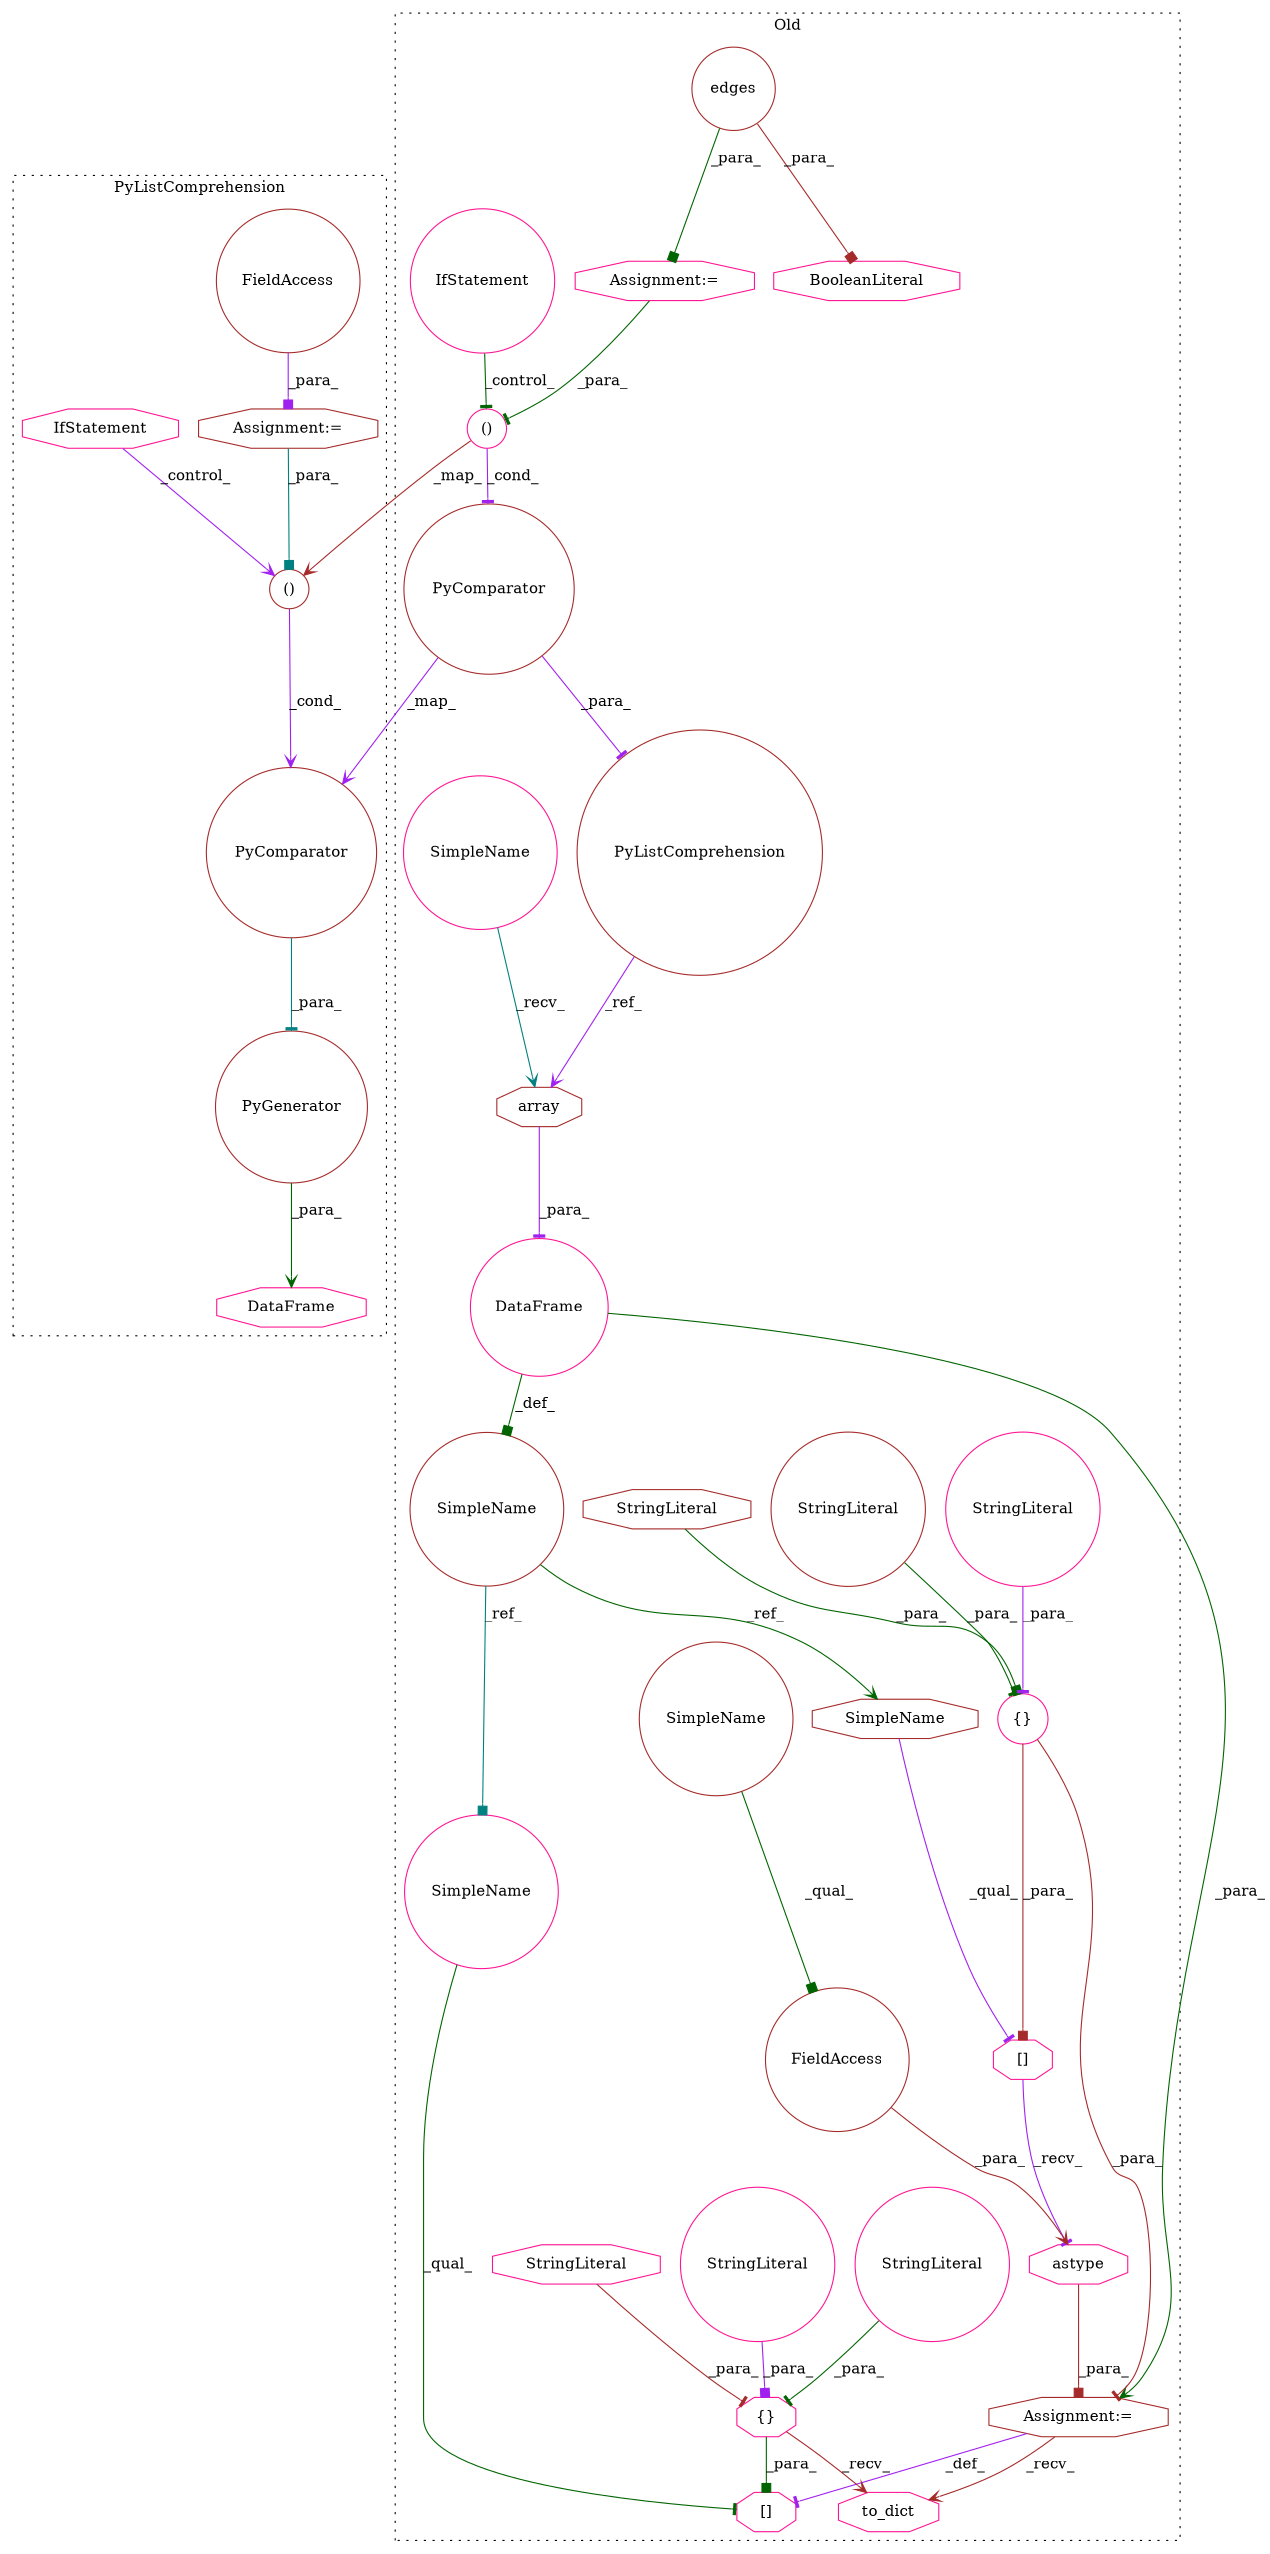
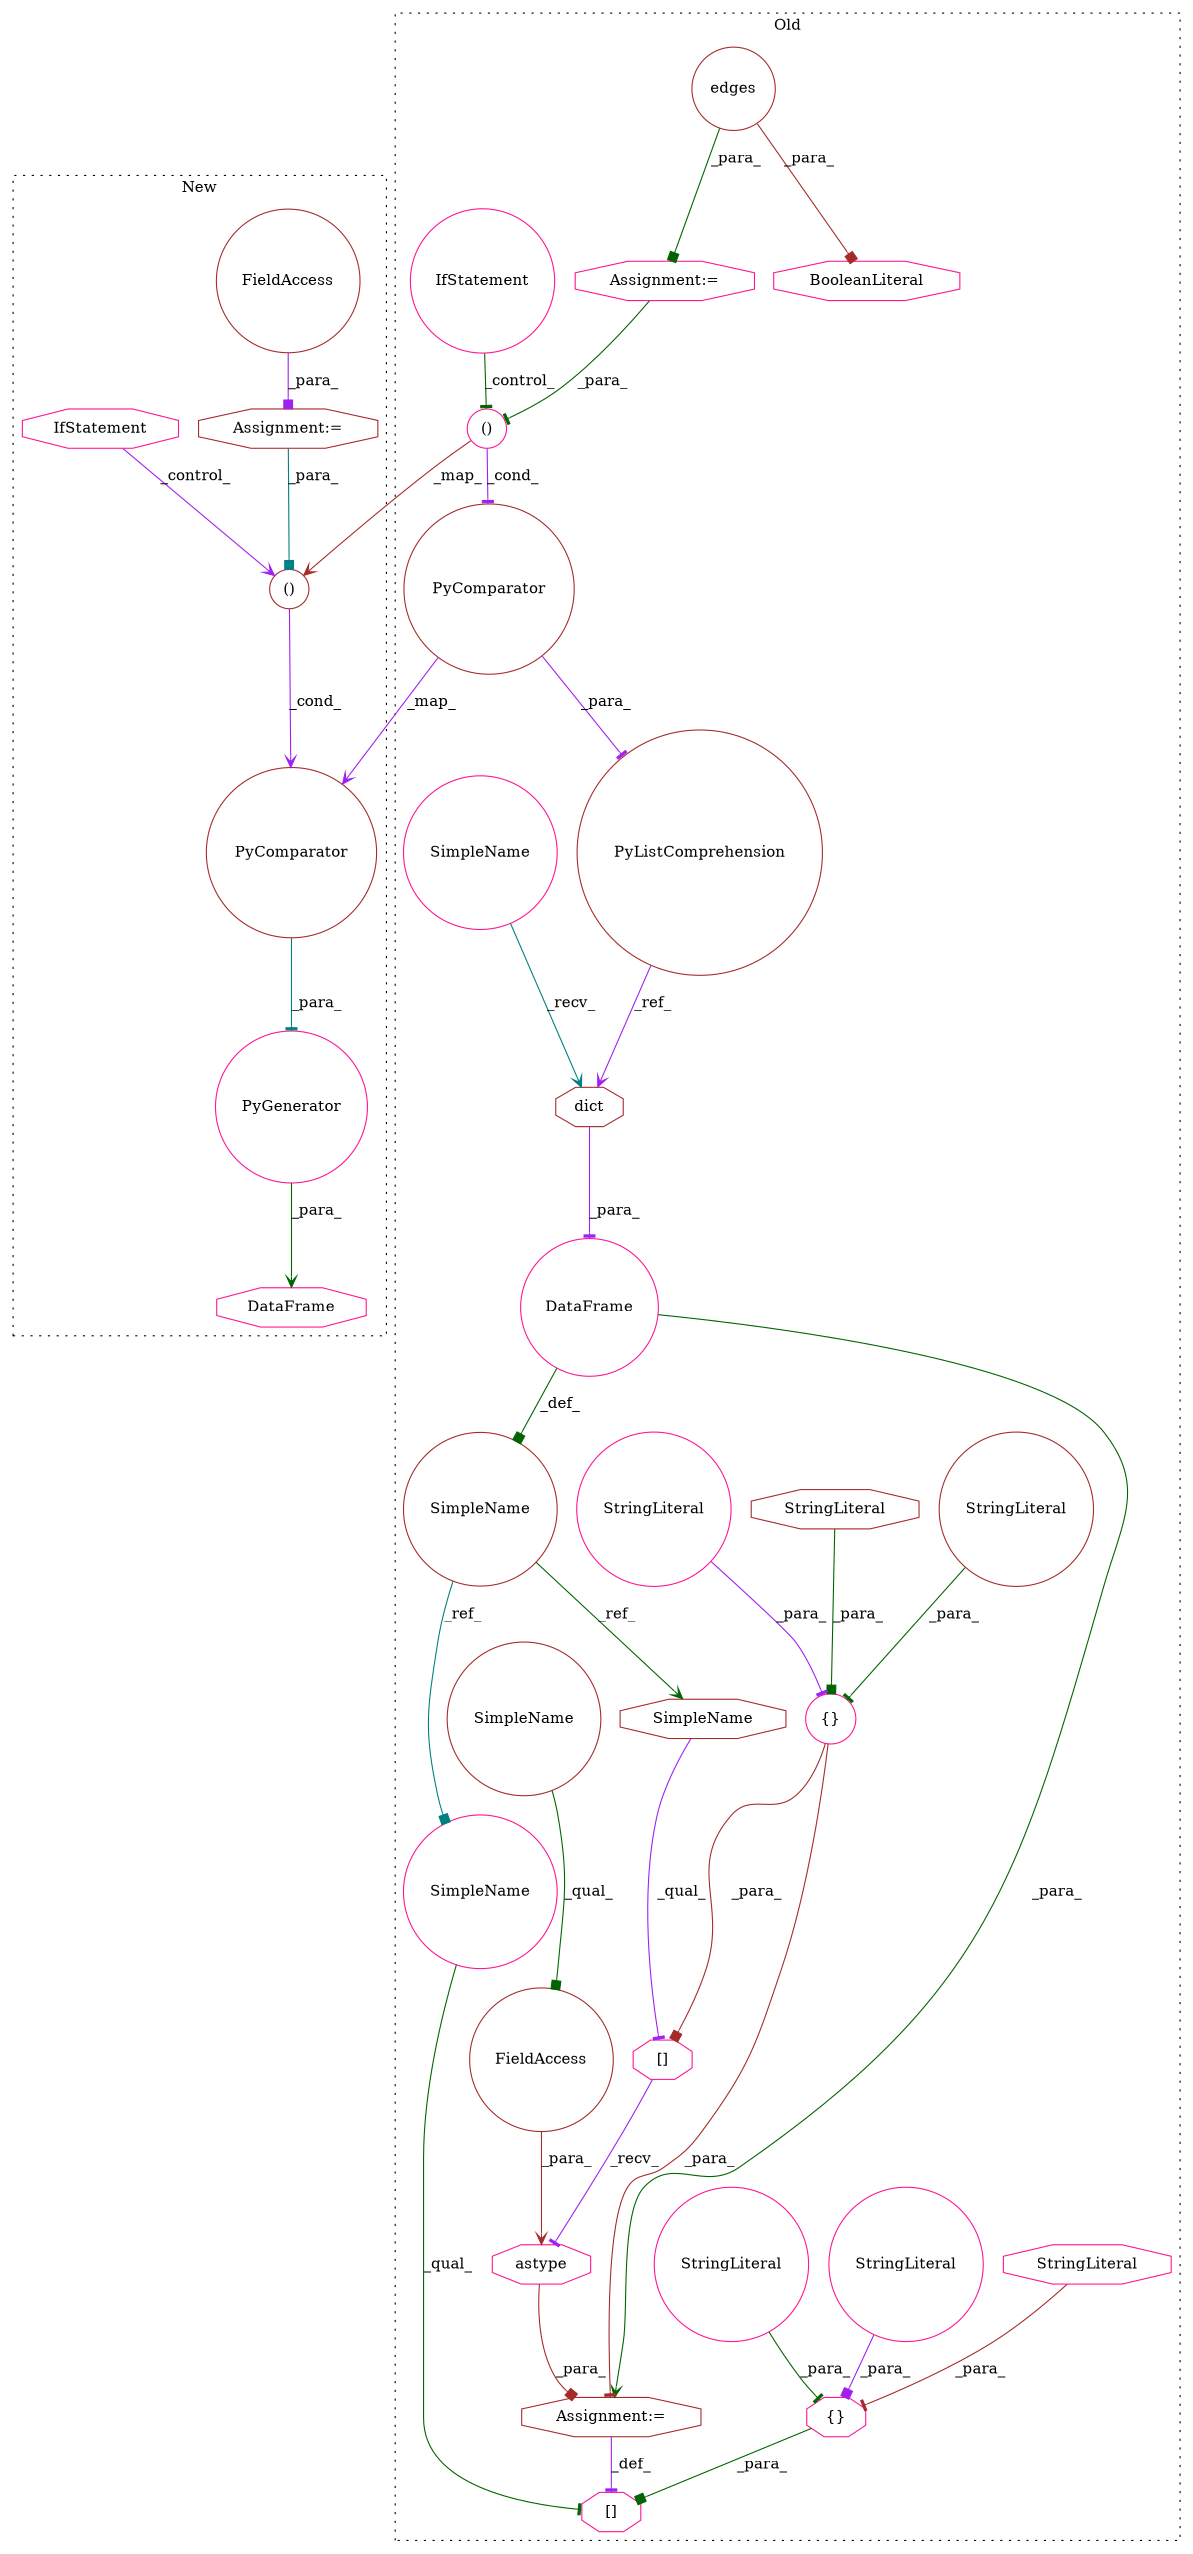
(200, 188) -> (200, 188)
(291, 1107) -> (291, 1107)
(539, 1107) -> (590, 1107)
(889, 2512) -> none
